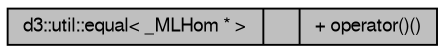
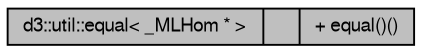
(368, 26) -> (357, 26)
